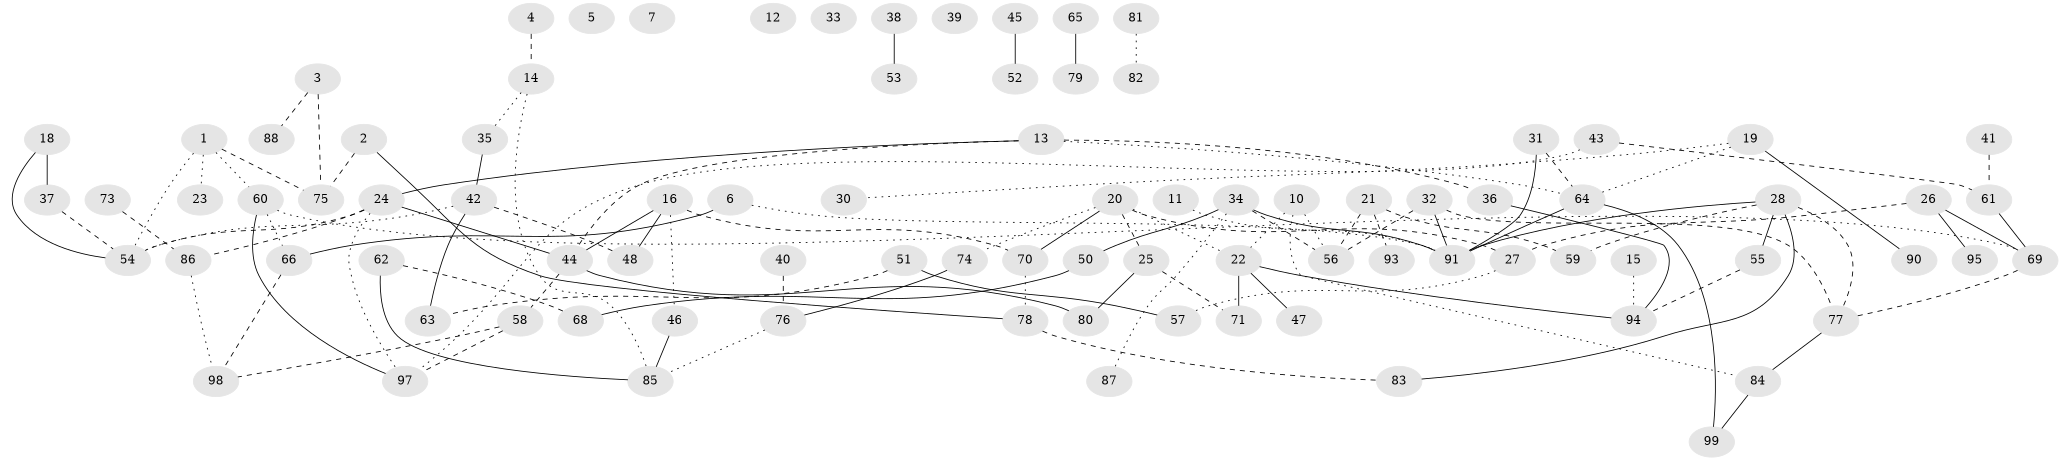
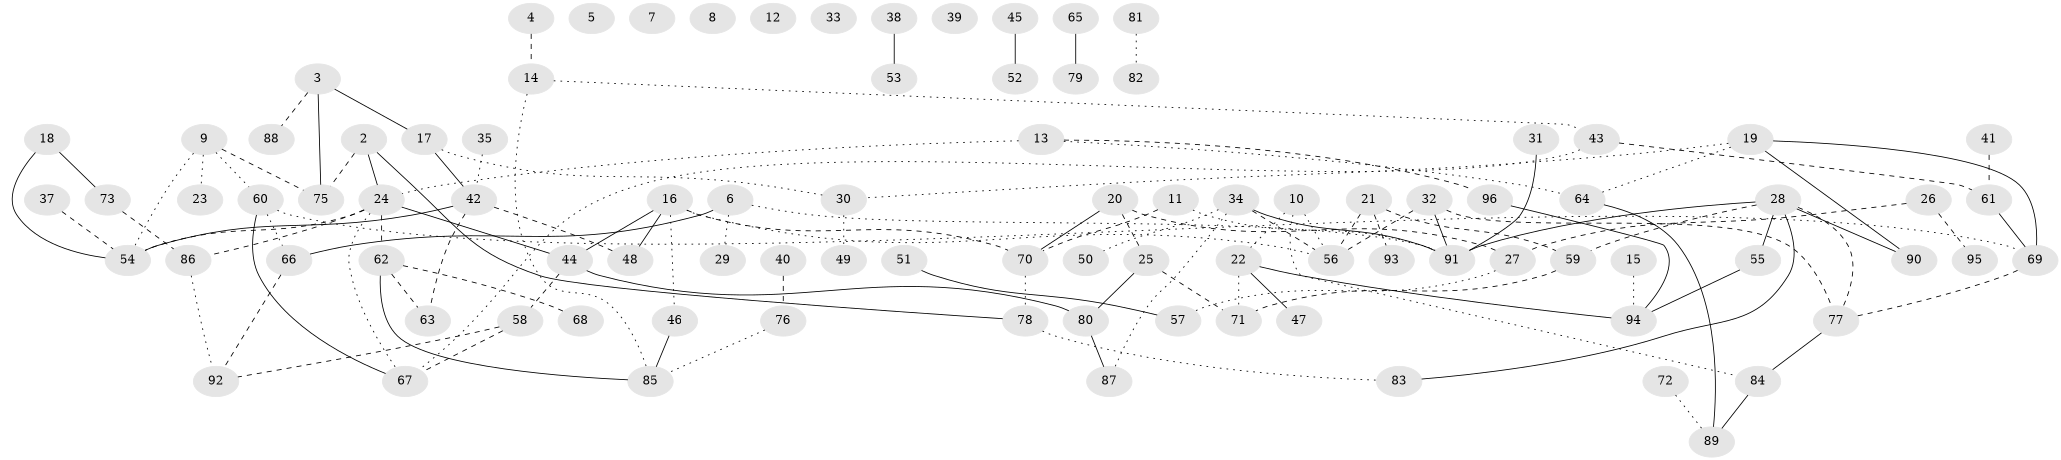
none -> (713, 18)
(508, 109) -> (1067, 103)
(204, 139) -> (204, 139)
(319, 139) -> (319, 139)
none -> (424, 139)
(709, 156) -> (709, 156)
(760, 158) -> none
(47, 170) -> (77, 170)
none -> (373, 170)
(480, 170) -> (480, 170)
(1559, 170) -> none
(1490, 200) -> (1490, 200)
(376, 220) -> (376, 220)
none -> (1100, 230)
(1517, 230) -> none
none -> (1846, 230)
(1952, 230) -> (1952, 230)
(1982, 230) -> (1931, 155)
none -> (382, 233)
(1186, 234) -> none
(1143, 235) -> (1161, 230)
none -> (998, 239)
(443, 258) -> (443, 258)
none -> (723, 260)
none -> (844, 260)
(965, 260) -> none
(1239, 291) -> (1239, 291)
none -> (1436, 291)
(1696, 291) -> (1696, 291)
(646, 297) -> (405, 291)
(836, 298) -> none
none -> (1098, 353)
(1208, 366) -> (1208, 366)
(216, 381) -> (216, 381)
(405, 381) -> (405, 381)
none -> (1666, 381)
(1712, 442) -> (1712, 442)
